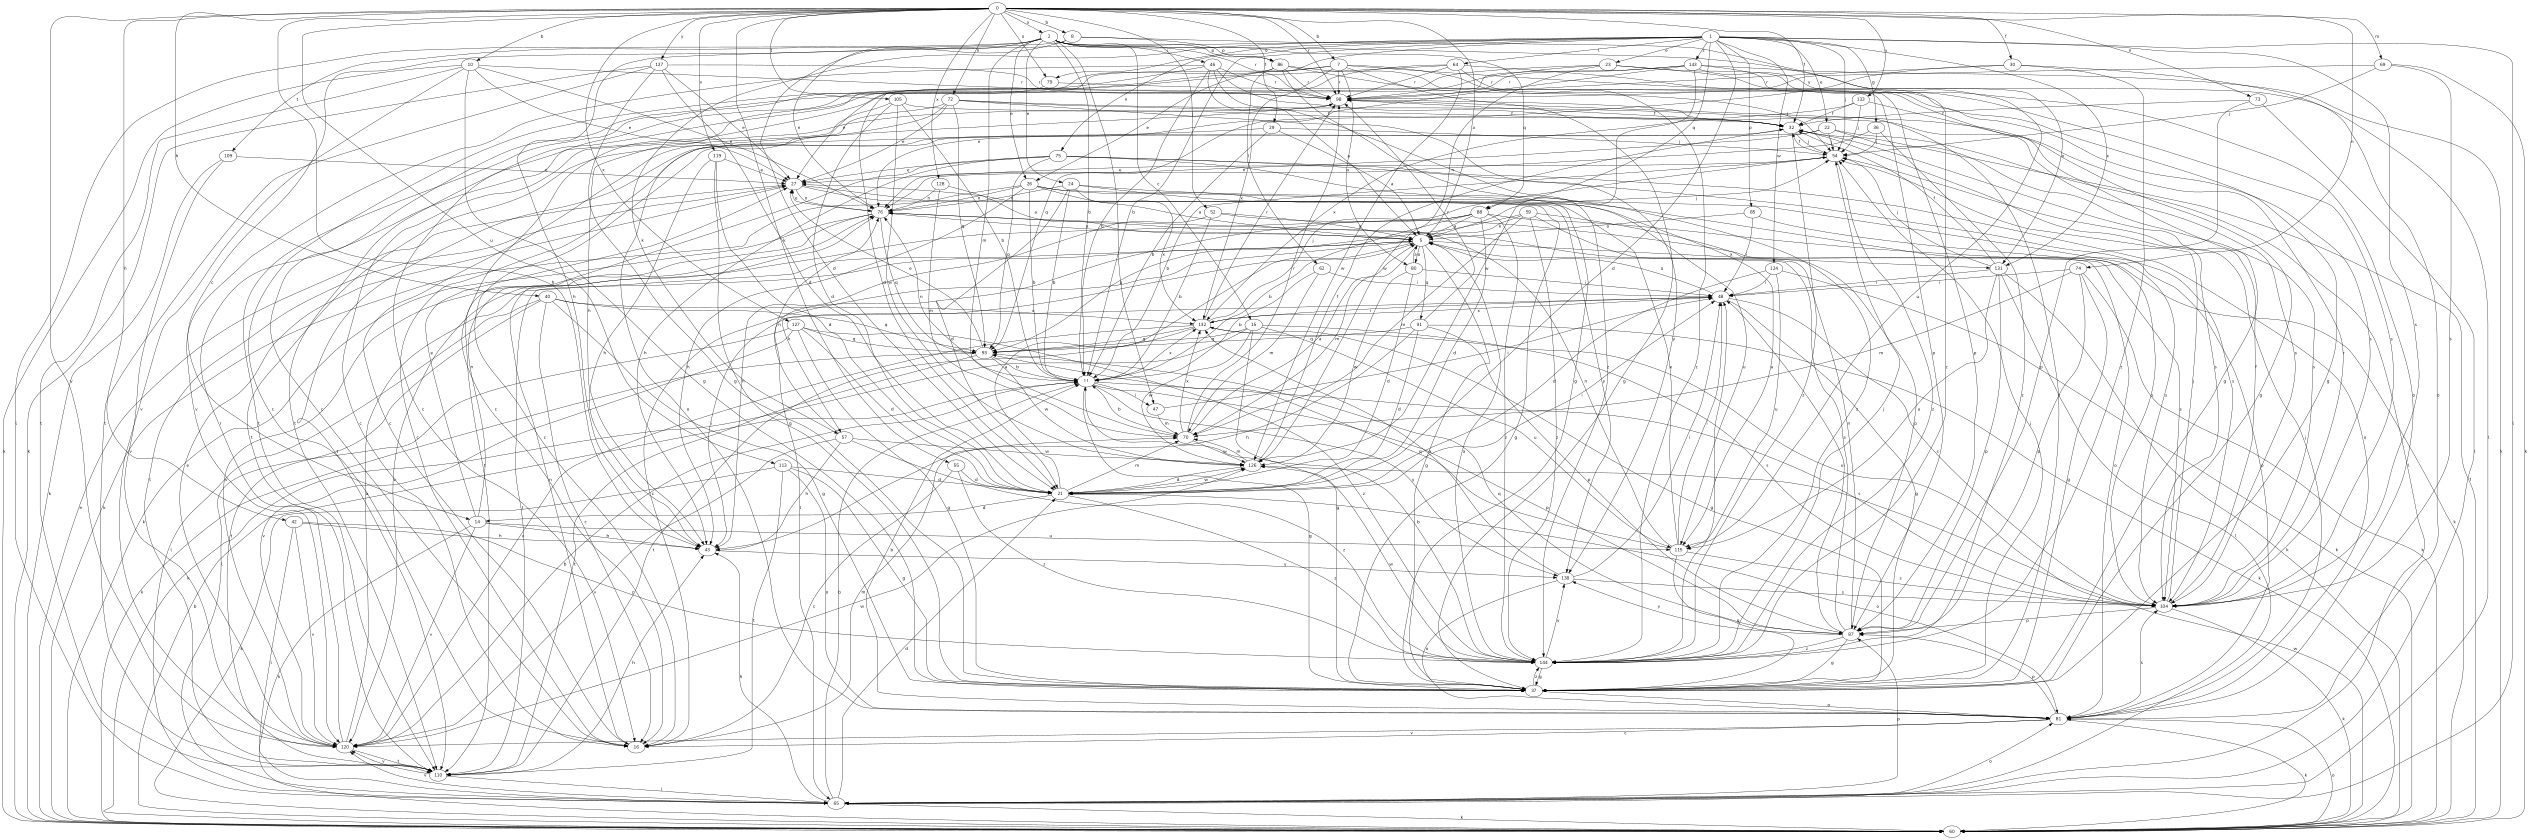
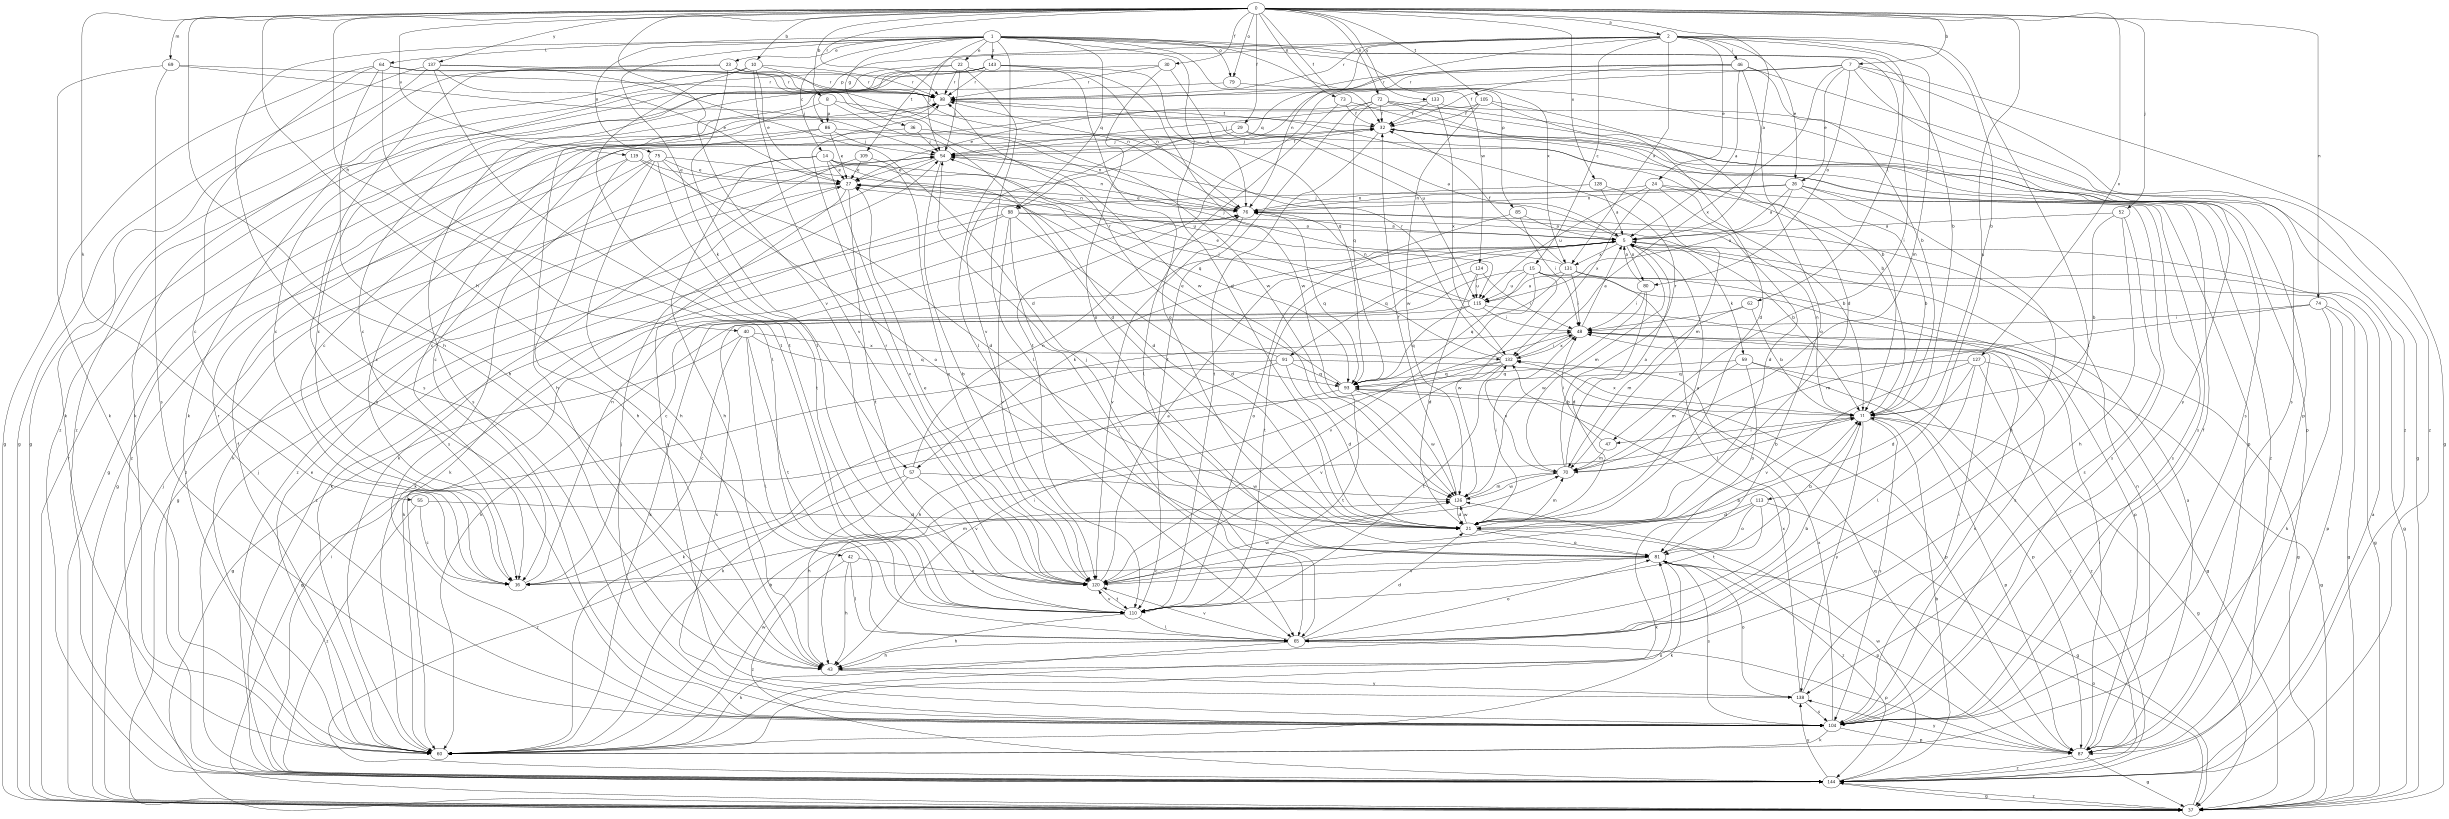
(1809, 82) -> (771, 82)
(1302, 84) -> (952, 81)
(1412, 189) -> (962, 375)
(1478, 232) -> (1707, 268)
(2232, 366) -> (1272, 345)
none -> (1329, 428)
(771, 515) -> (1132, 328)
(908, 568) -> none
